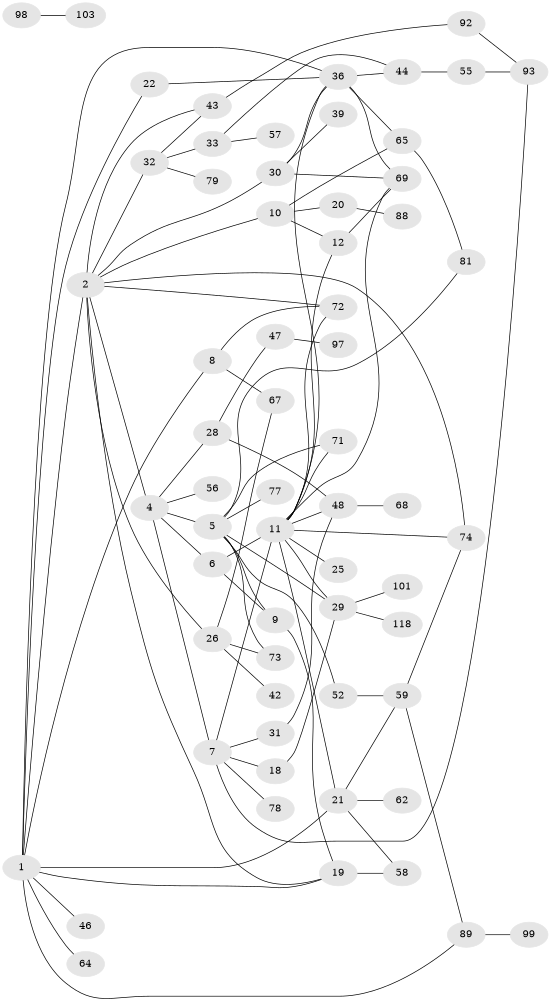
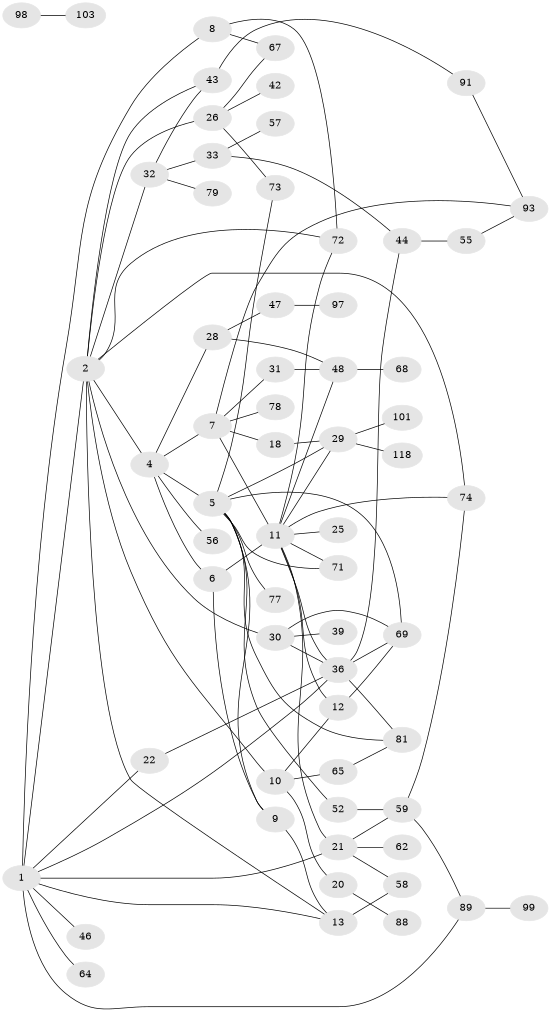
(466, 24) -> (466, 83)
(370, 109) -> (371, 704)
(378, 370) -> (354, 509)
(338, 873) -> (338, 923)
